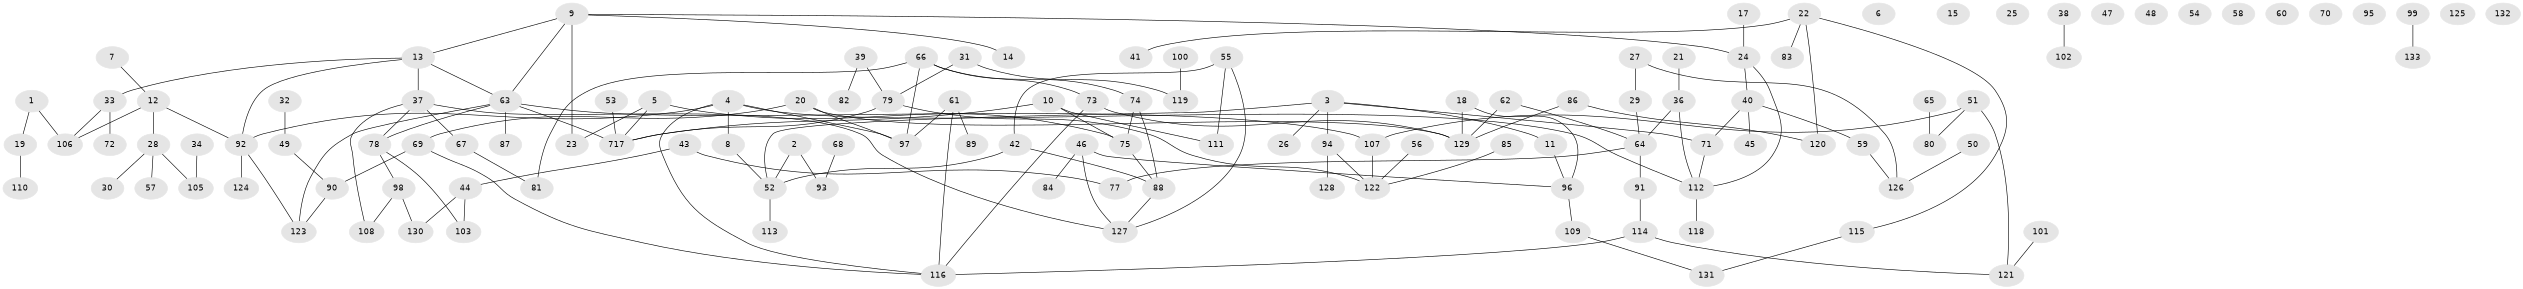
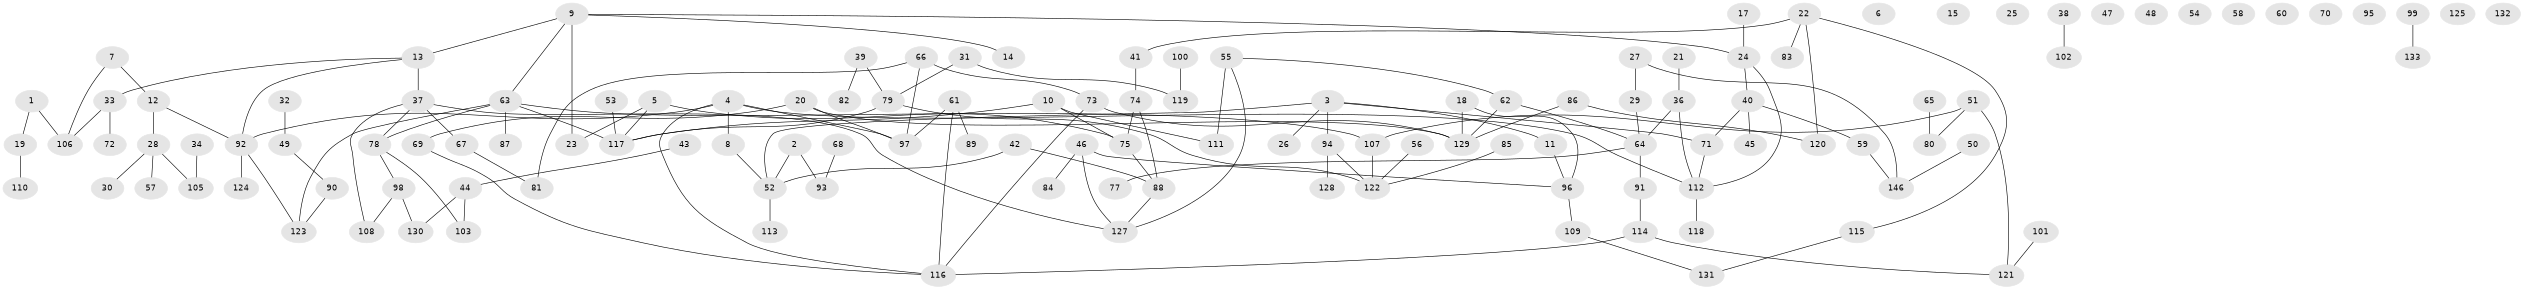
(1096, 74) -> (1369, 68)
(462, 79) -> none
(1029, 79) -> (1136, 79)
(114, 121) -> (83, 99)
(617, 145) -> (617, 145)
(375, 167) -> none
(898, 172) -> none
(1896, 188) -> (1896, 188)
